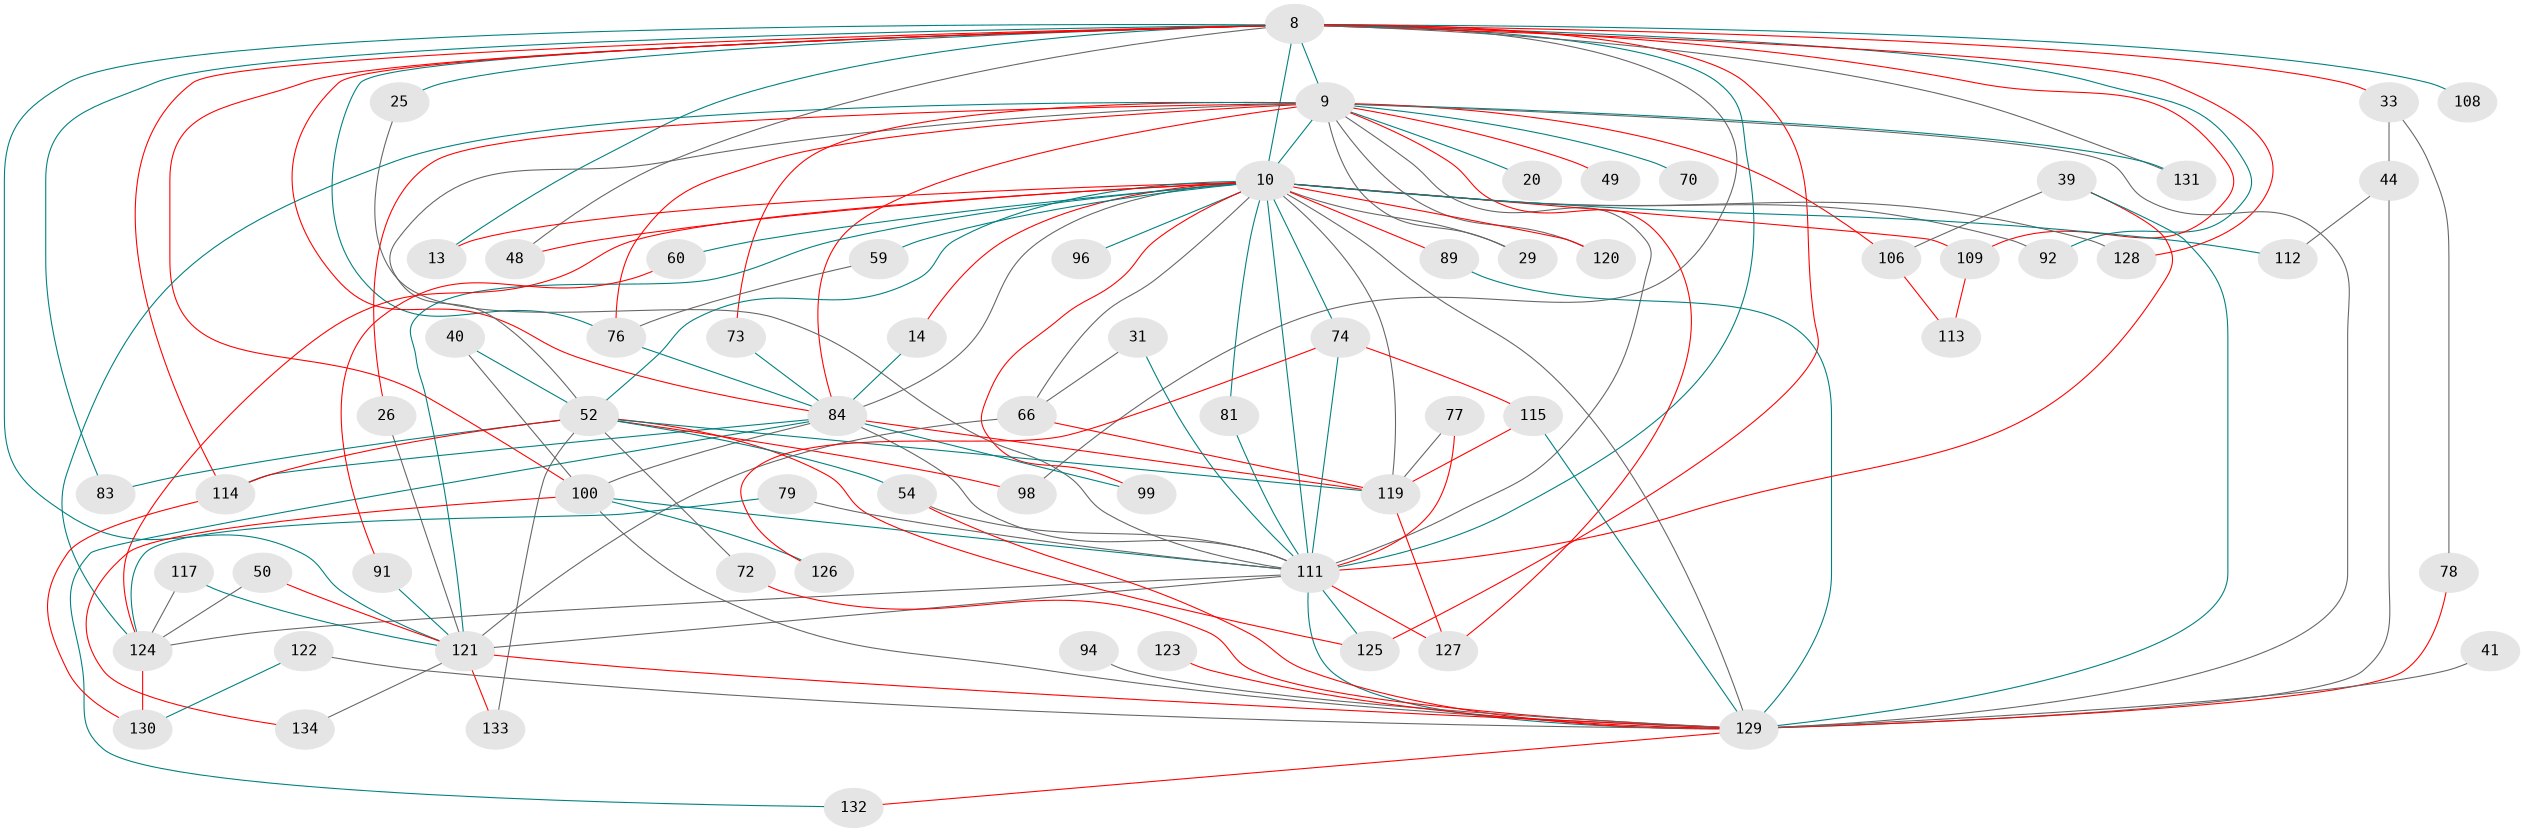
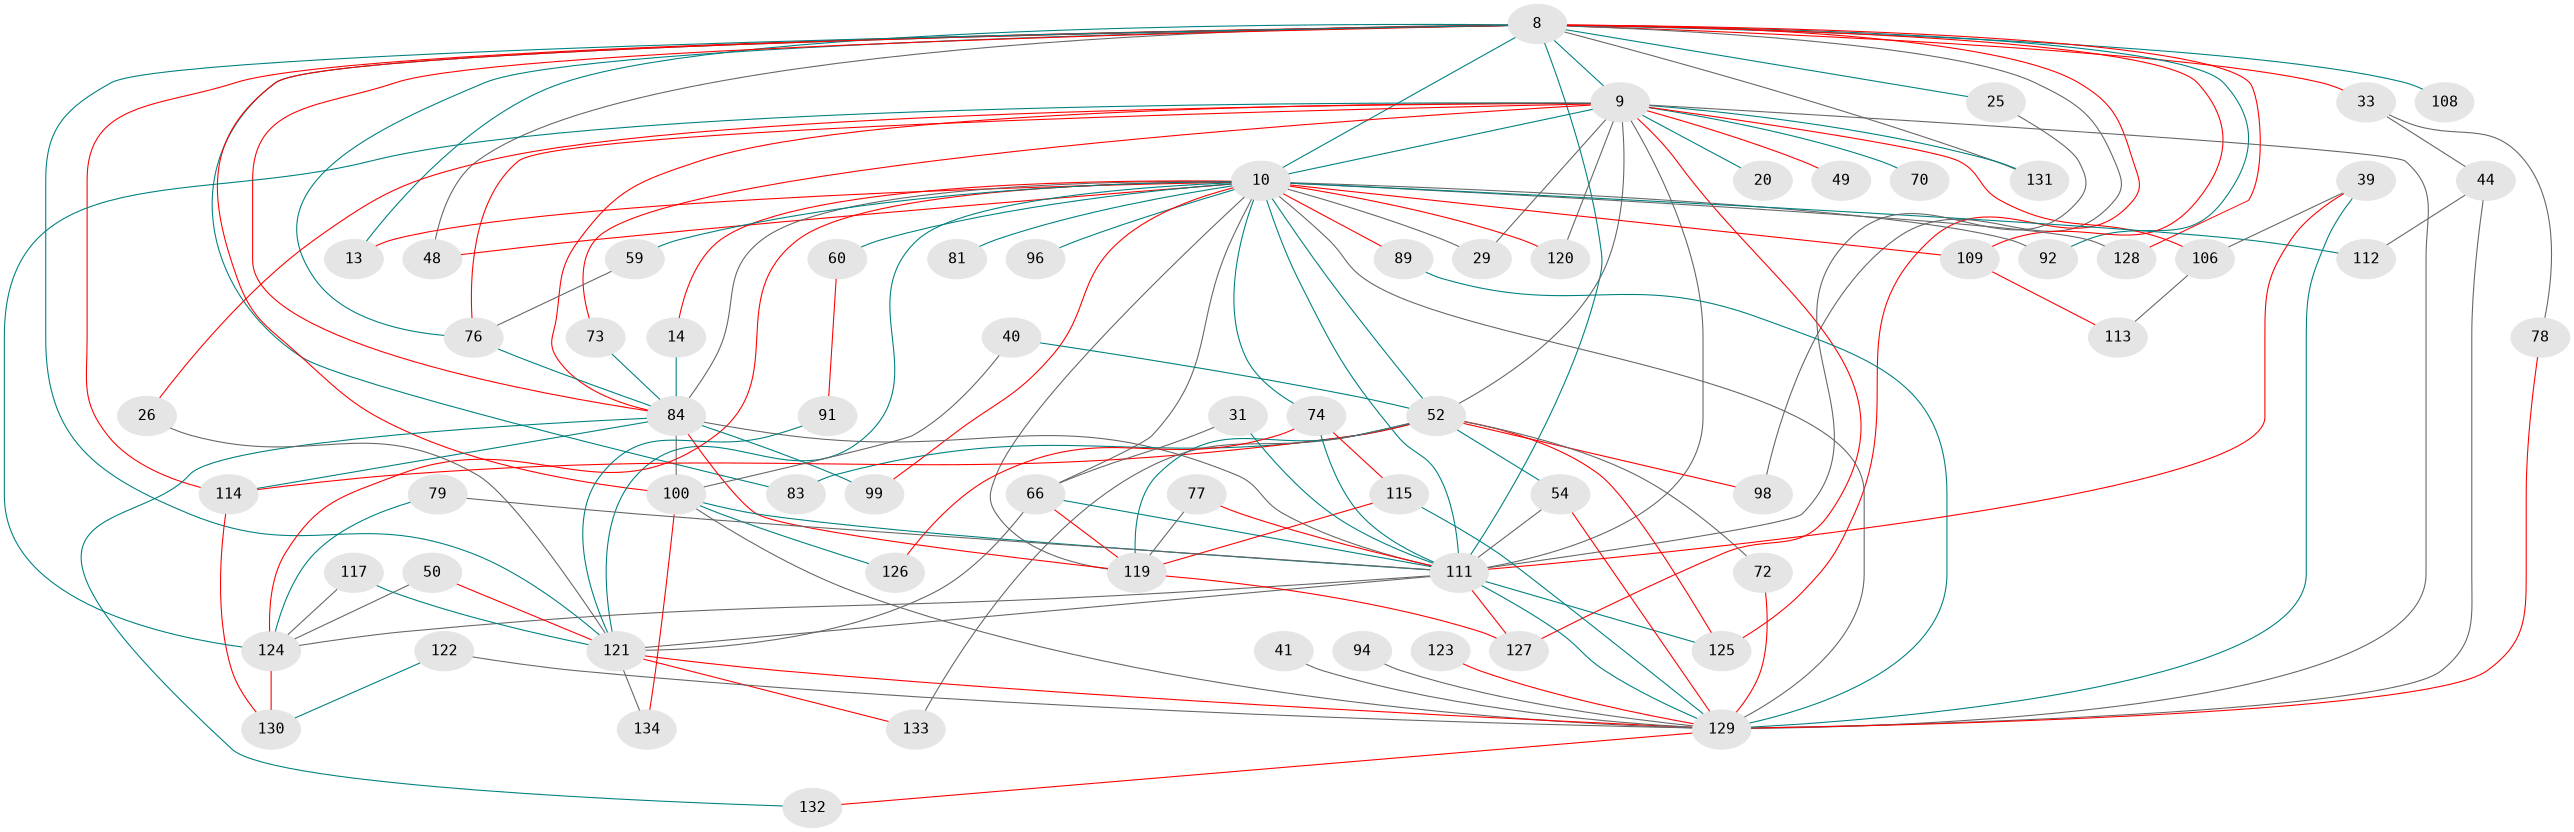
(1921, 298) -> (2161, 298)
(1265, 496) -> (1238, 532)
